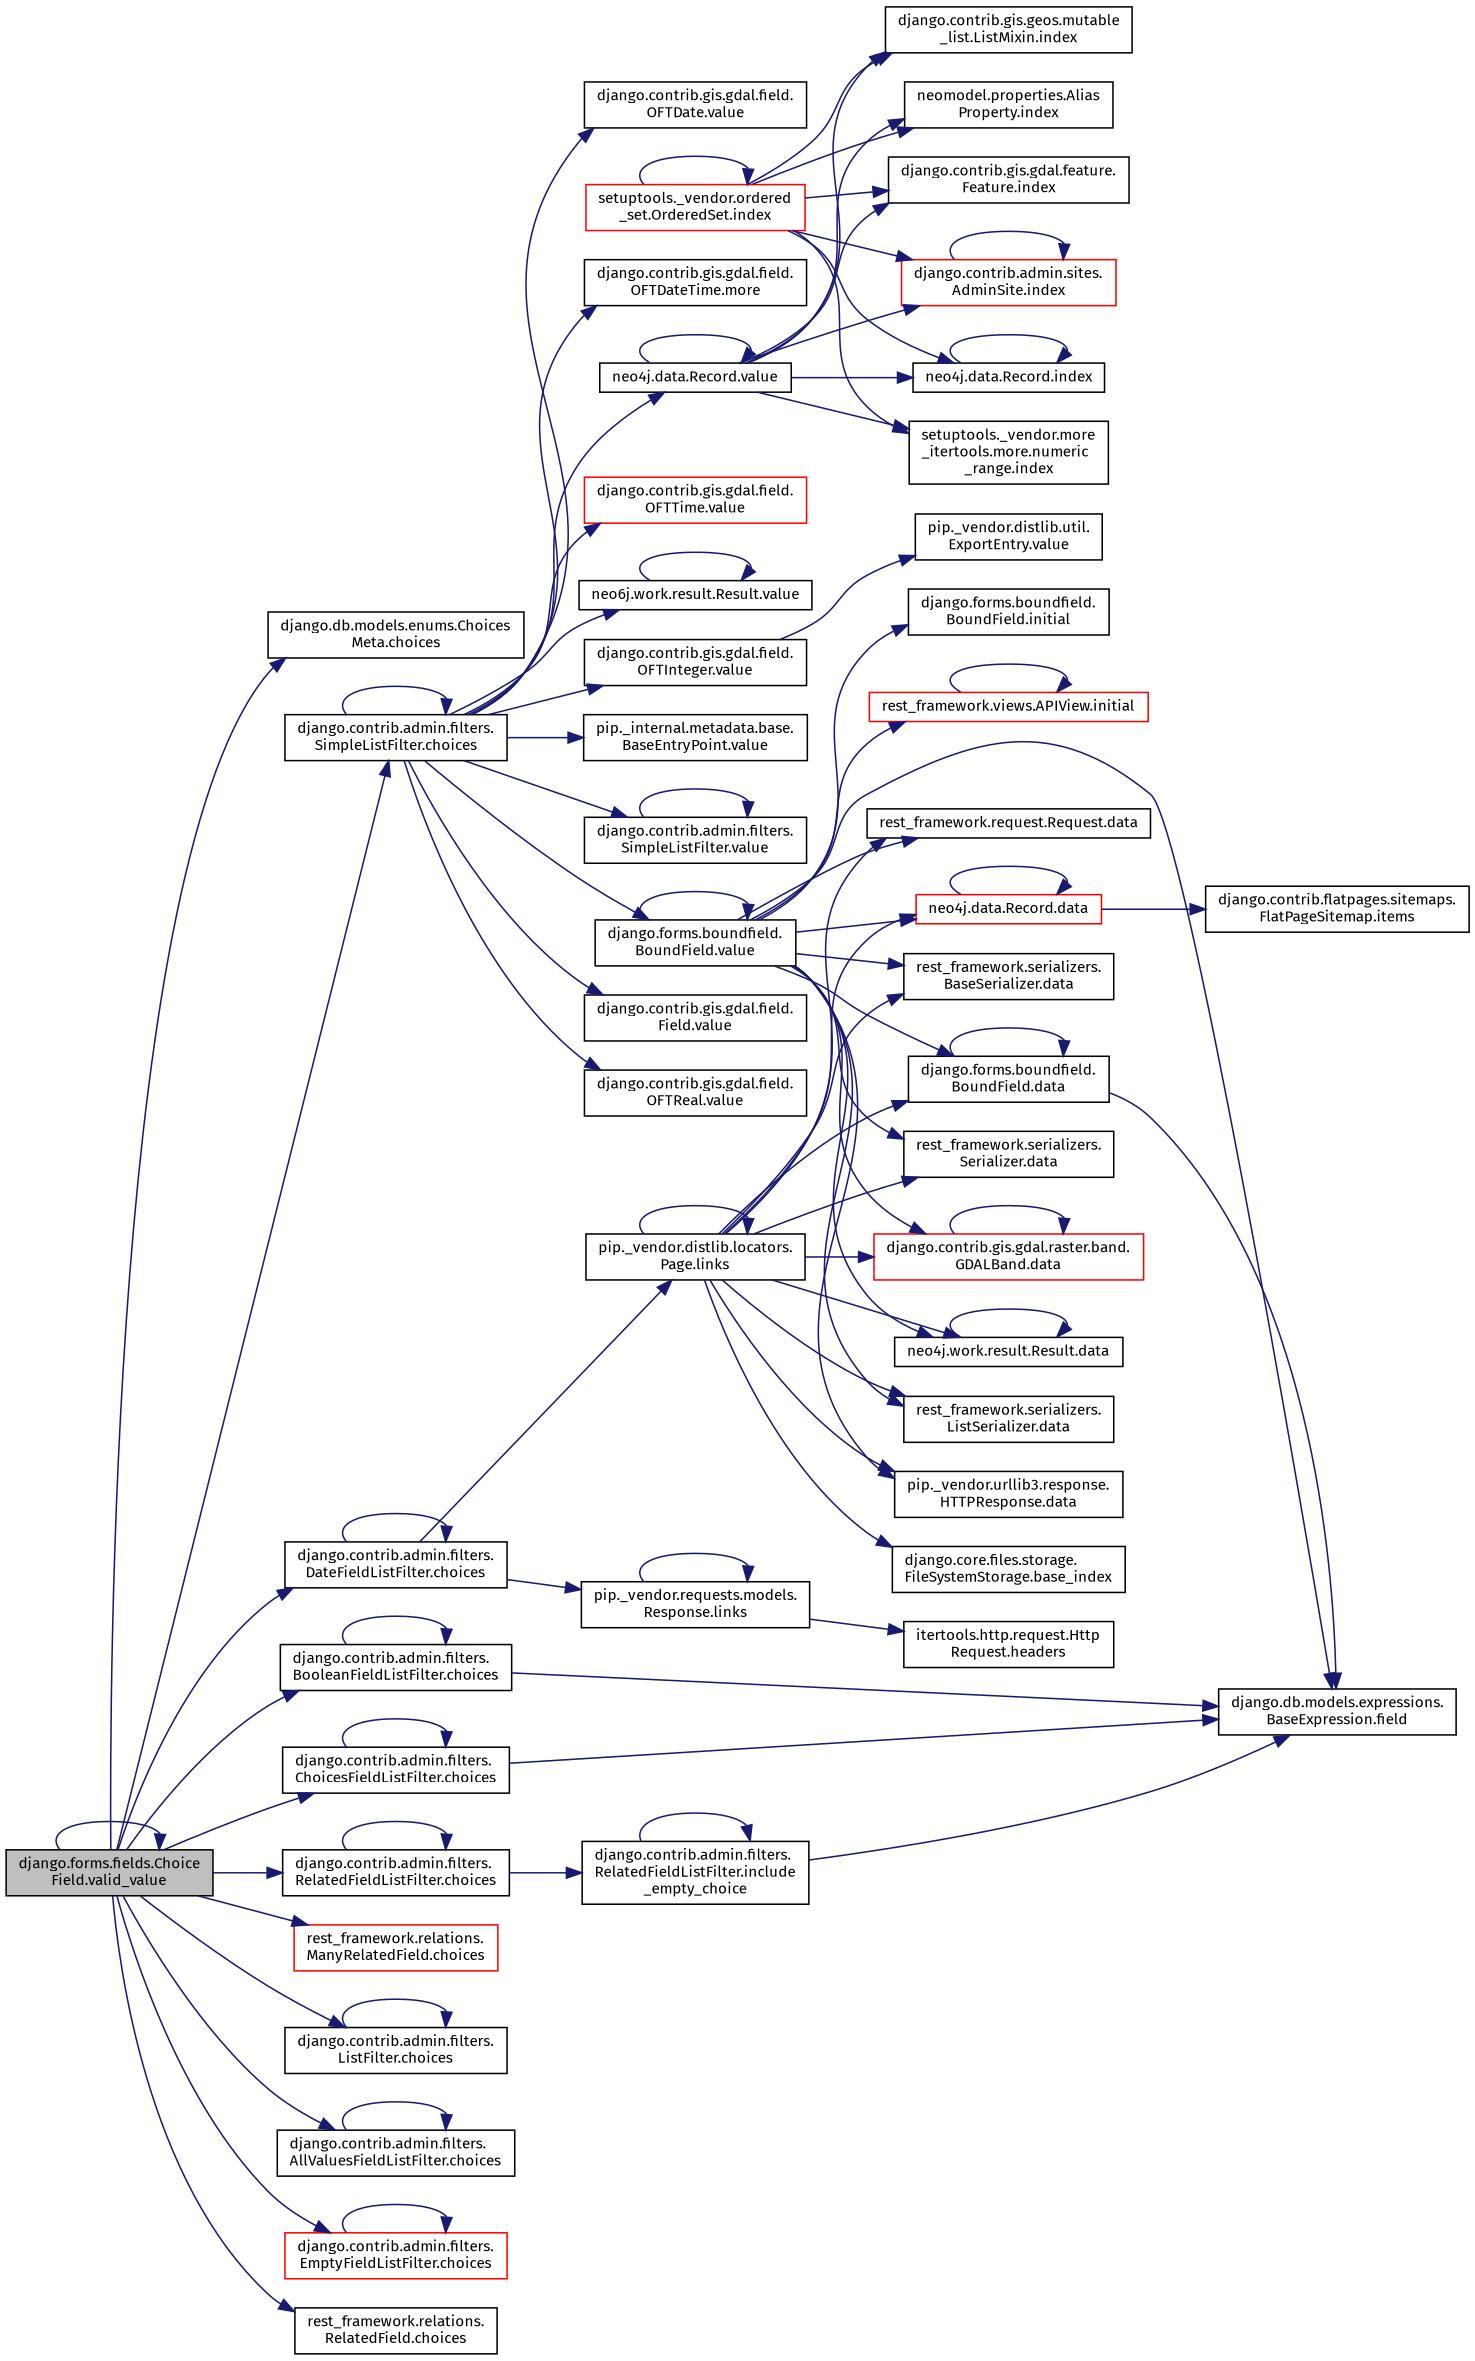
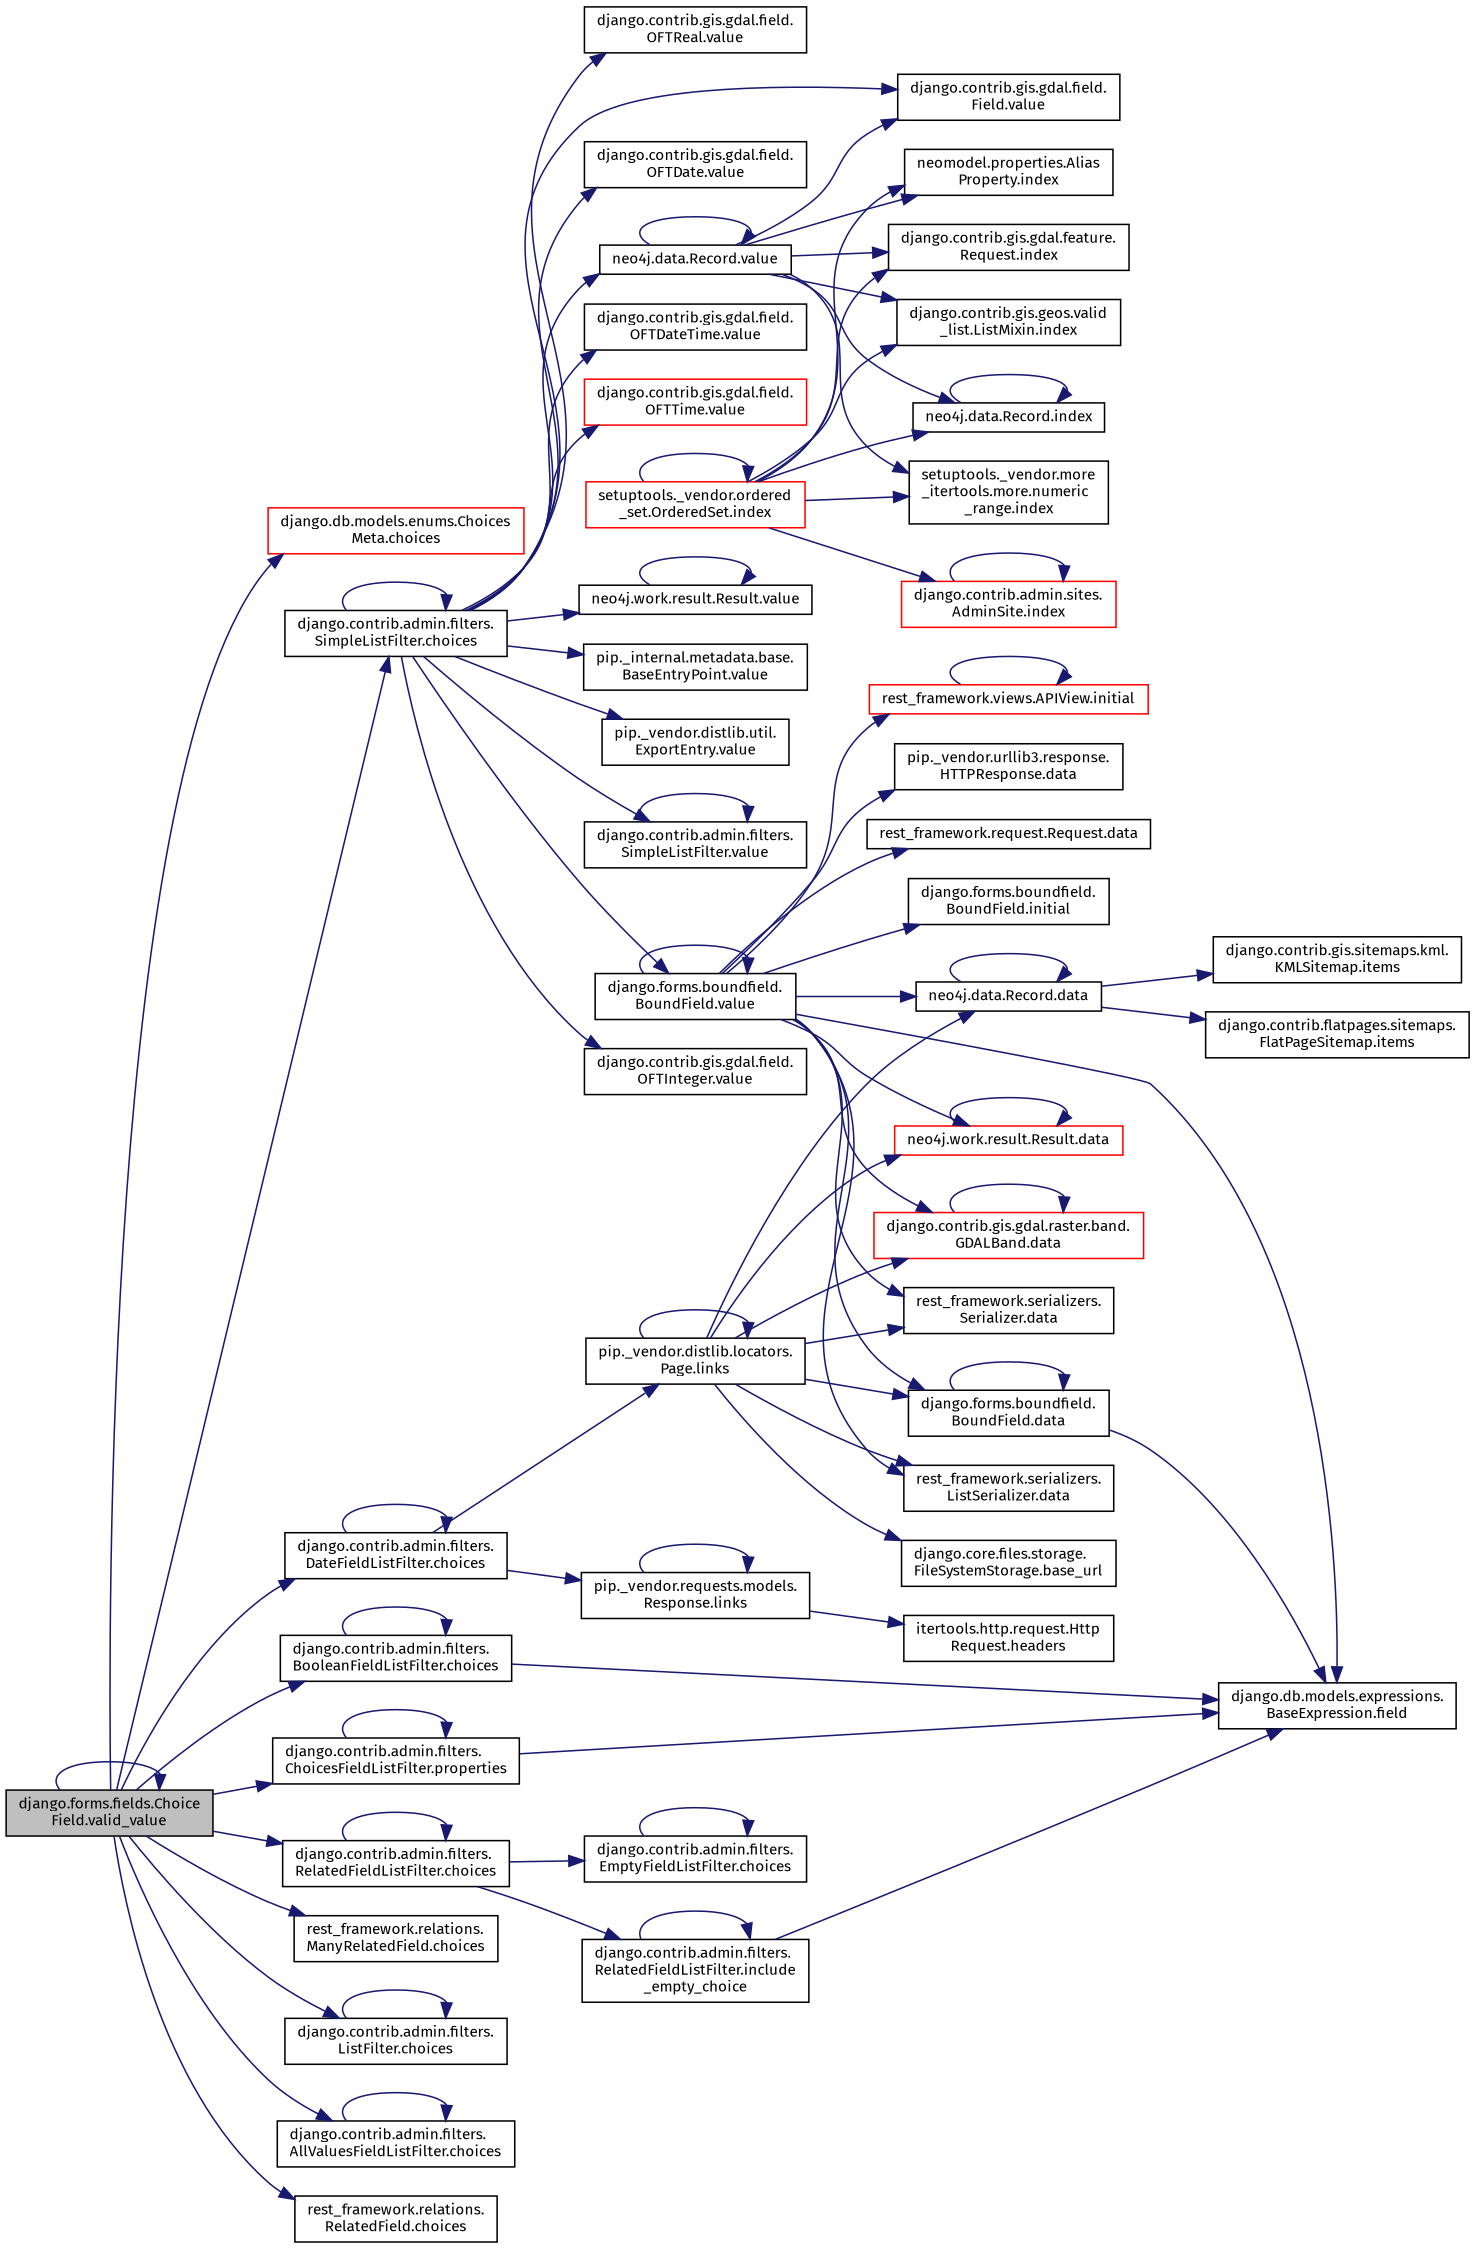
(1009, 30) -> (1009, 322)
(1009, 180) -> (1009, 247)
(696, 283) -> (696, 327)
(821, 335) -> (819, 195)
(696, 595) -> (696, 600)
(840, 599) -> (531, 686)
(396, 635) -> (396, 531)
(1009, 909) -> (1009, 997)
none -> (1337, 960)
(827, 975) -> none
(1009, 977) -> none
(1009, 1352) -> (1009, 1141)
(784, 1383) -> none
(1009, 1569) -> (1009, 1563)
(396, 1770) -> (396, 1761)
(396, 1948) -> (396, 1939)
(189, 2079) -> (539, 1861)
(396, 2256) -> (696, 1859)
